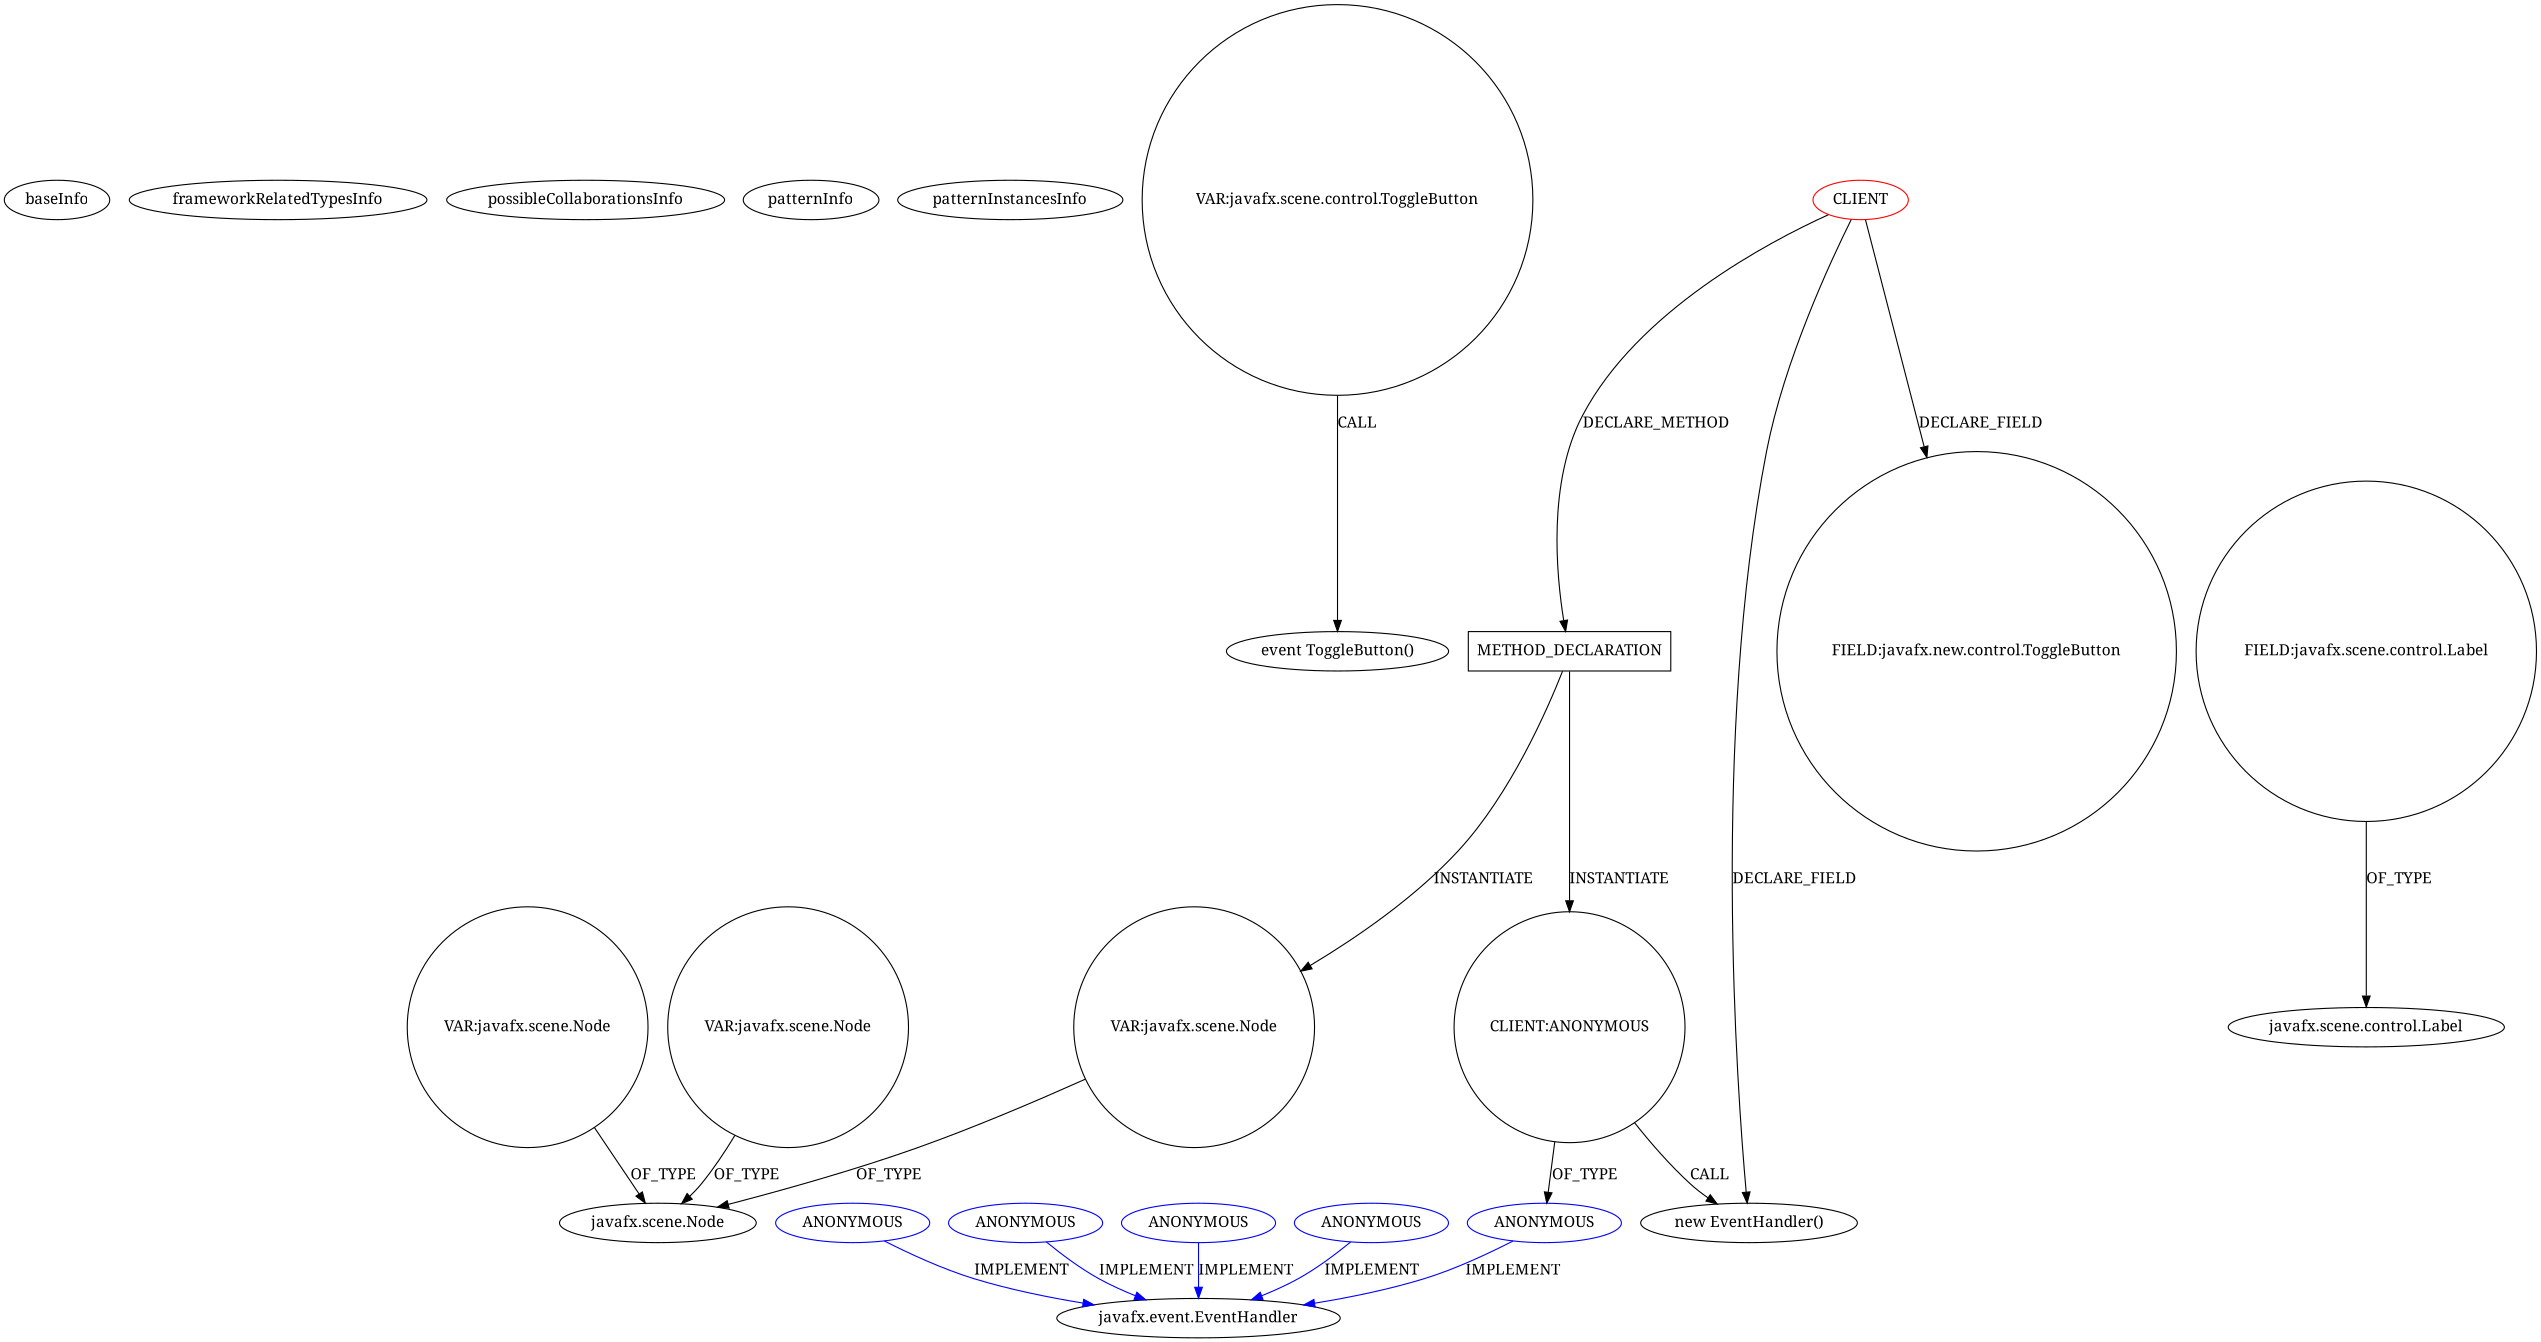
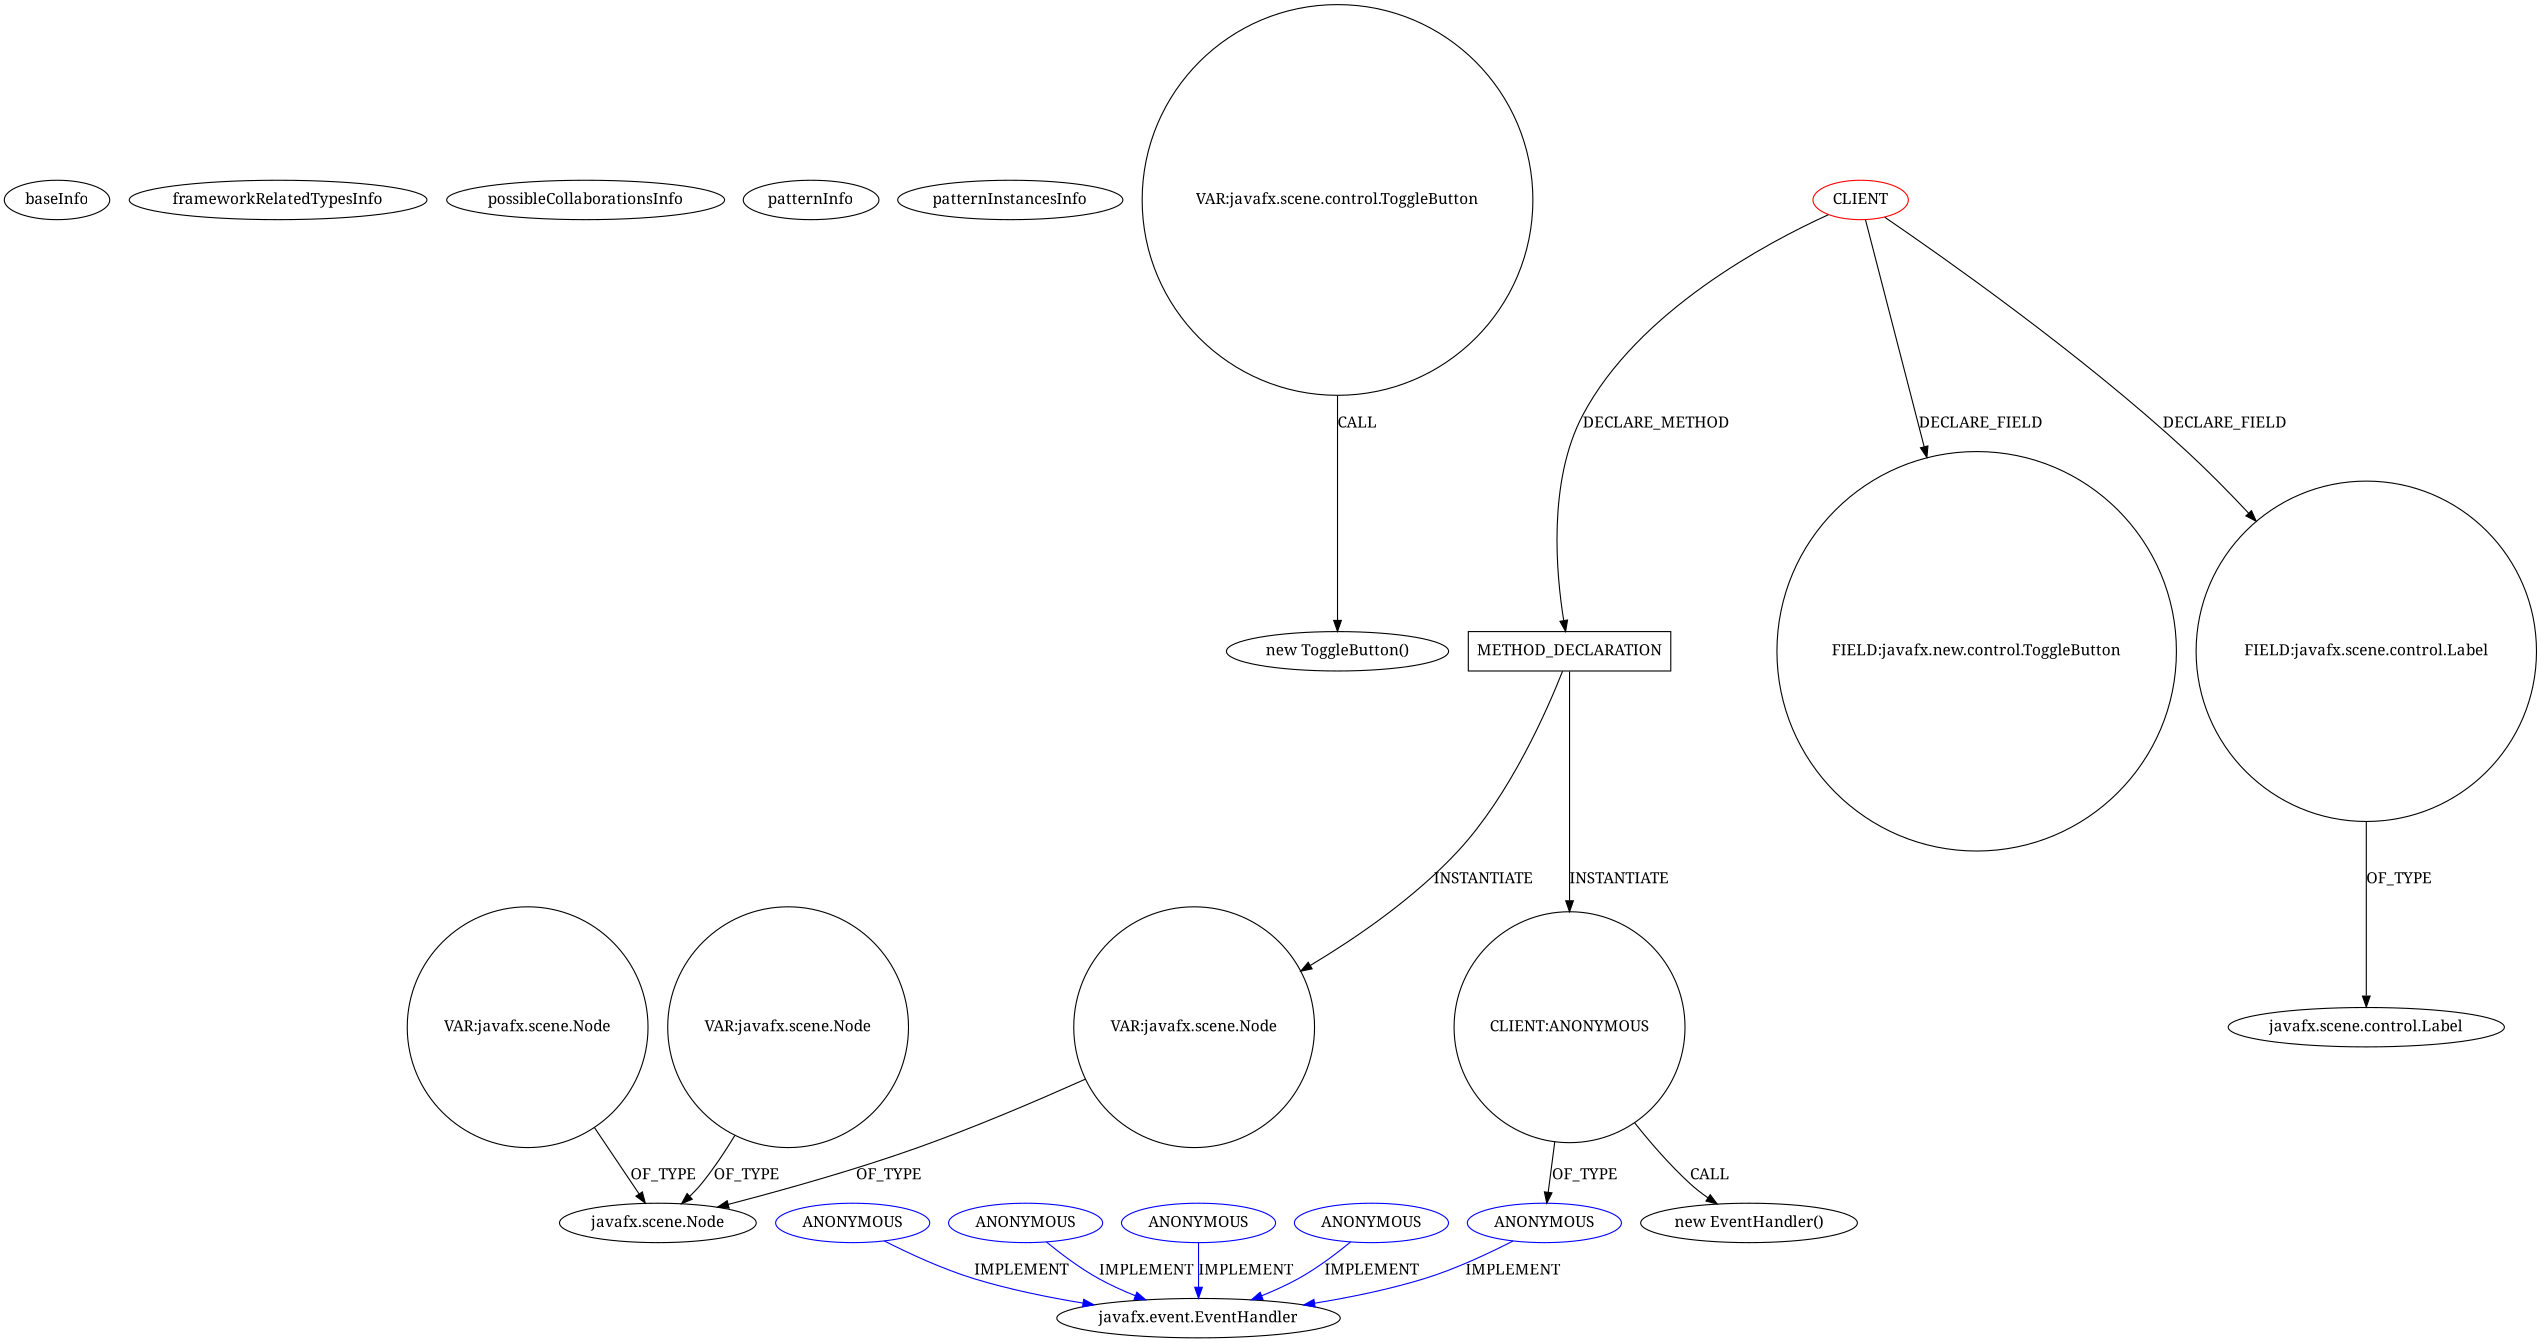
(1338, 651) -> (1338, 651)
(1738, 697) -> (2074, 356)
